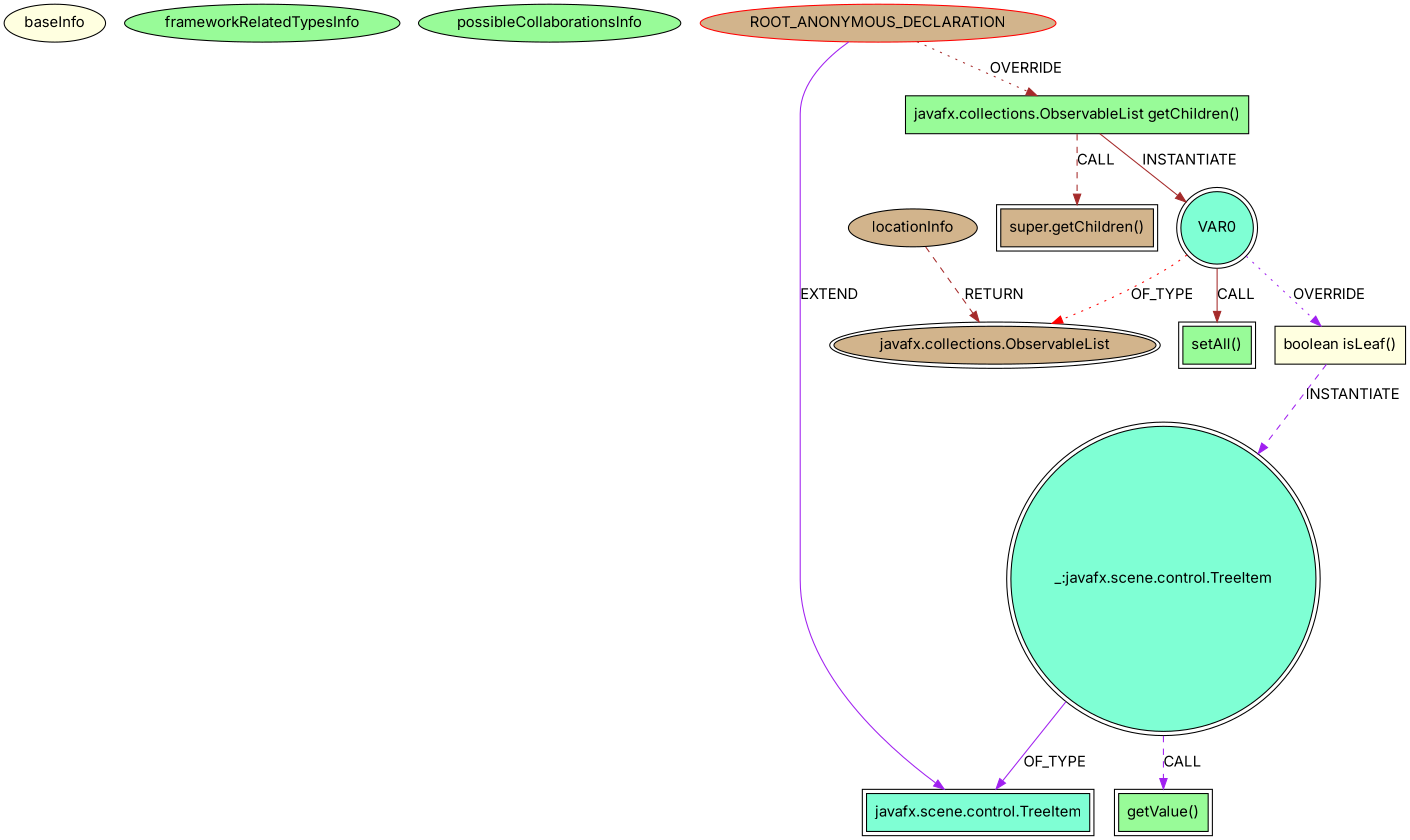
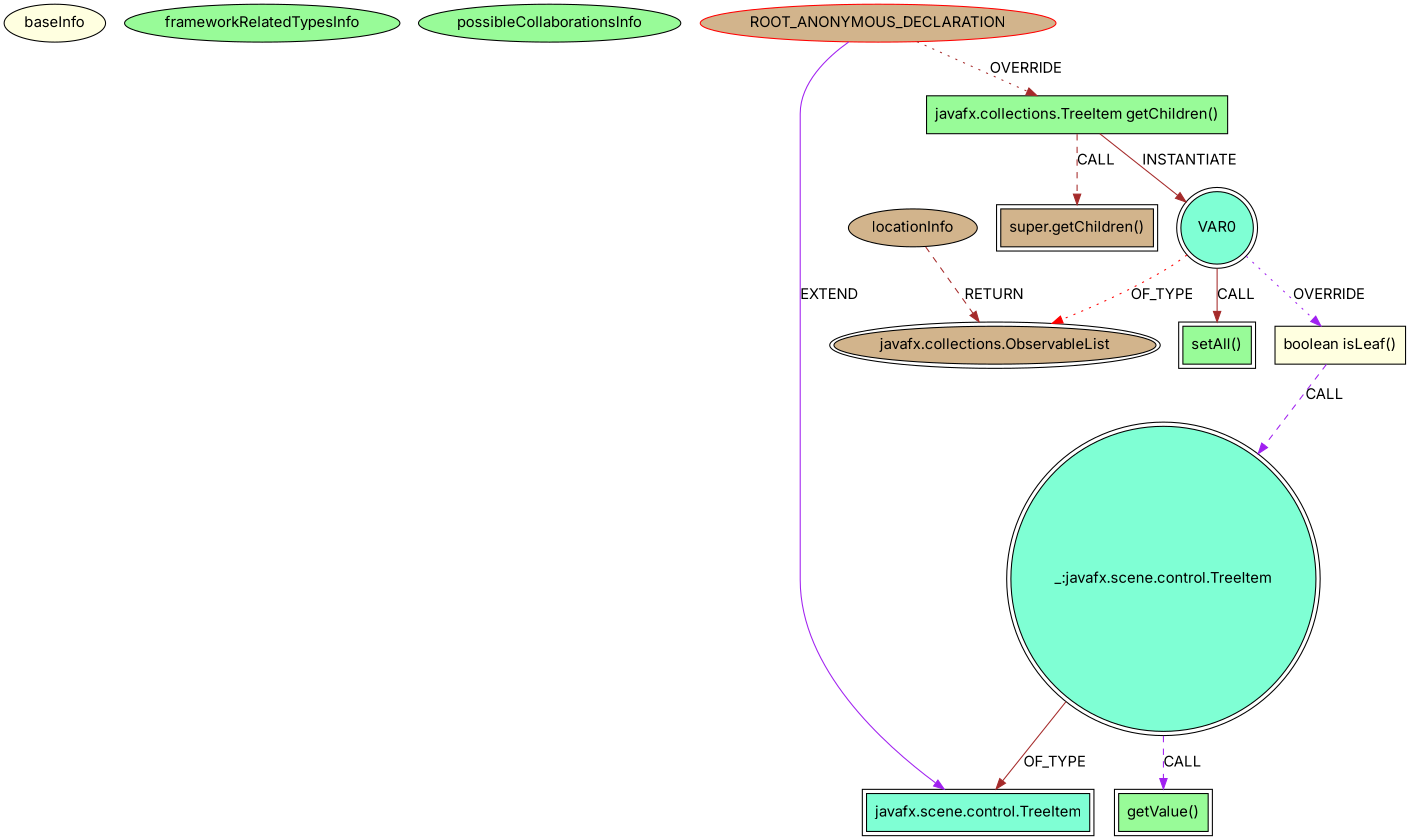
(1077, 115) -> (1077, 115)
(1353, 395) -> (1325, 395)
(1034, 741) -> (1034, 741)
